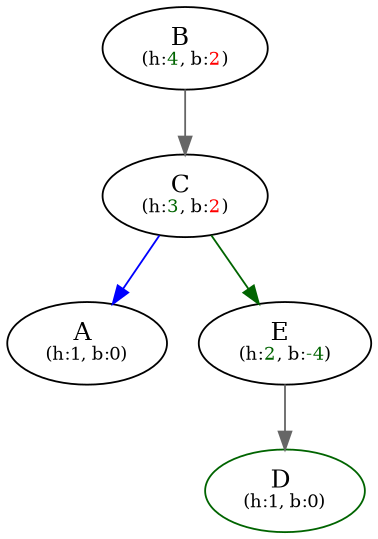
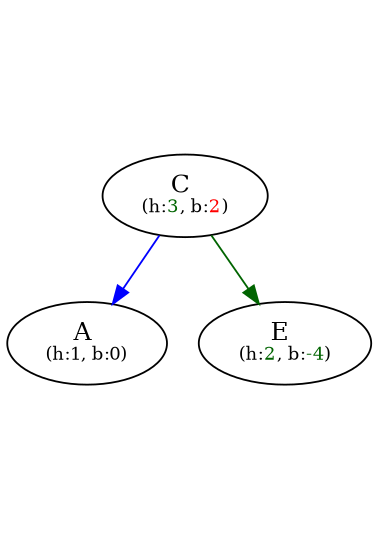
(185, 48) -> none
(285, 491) -> none
